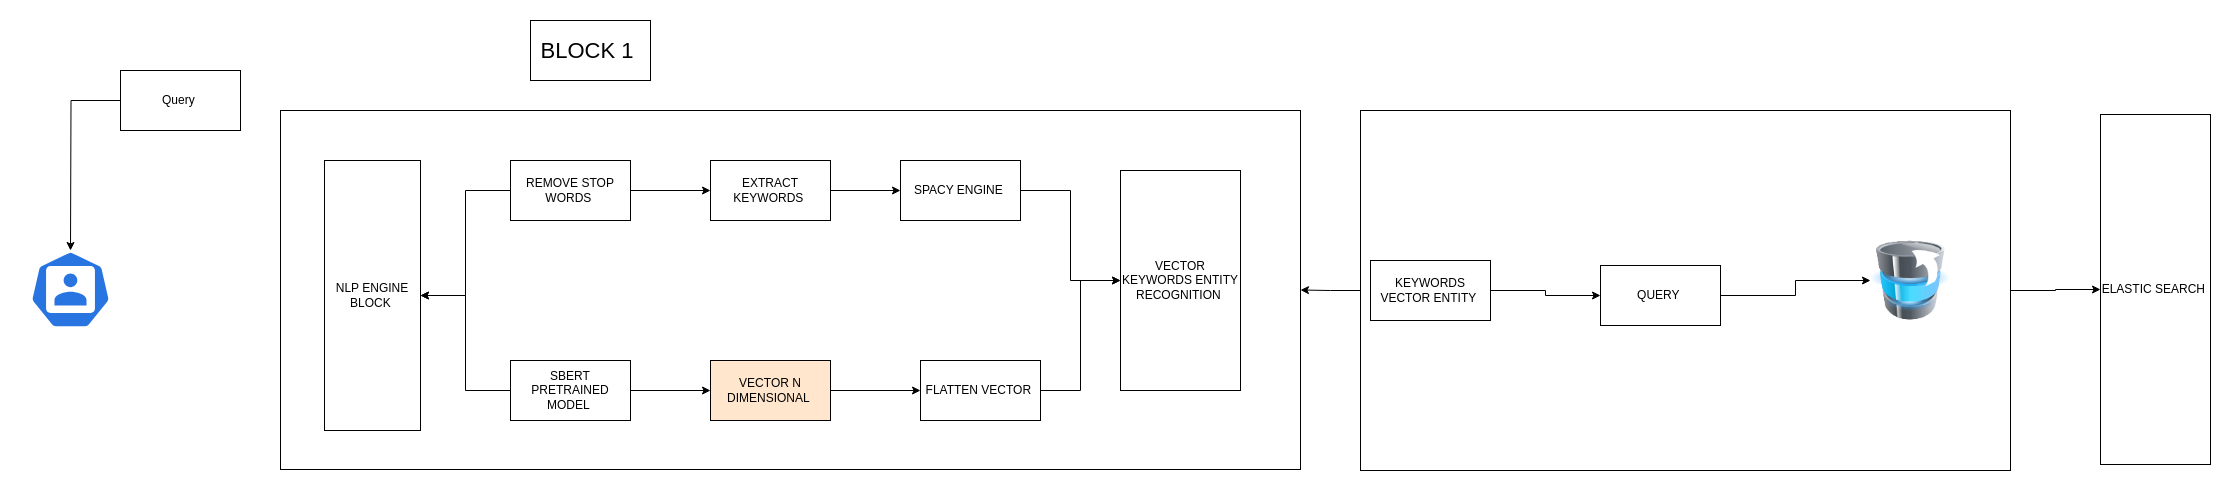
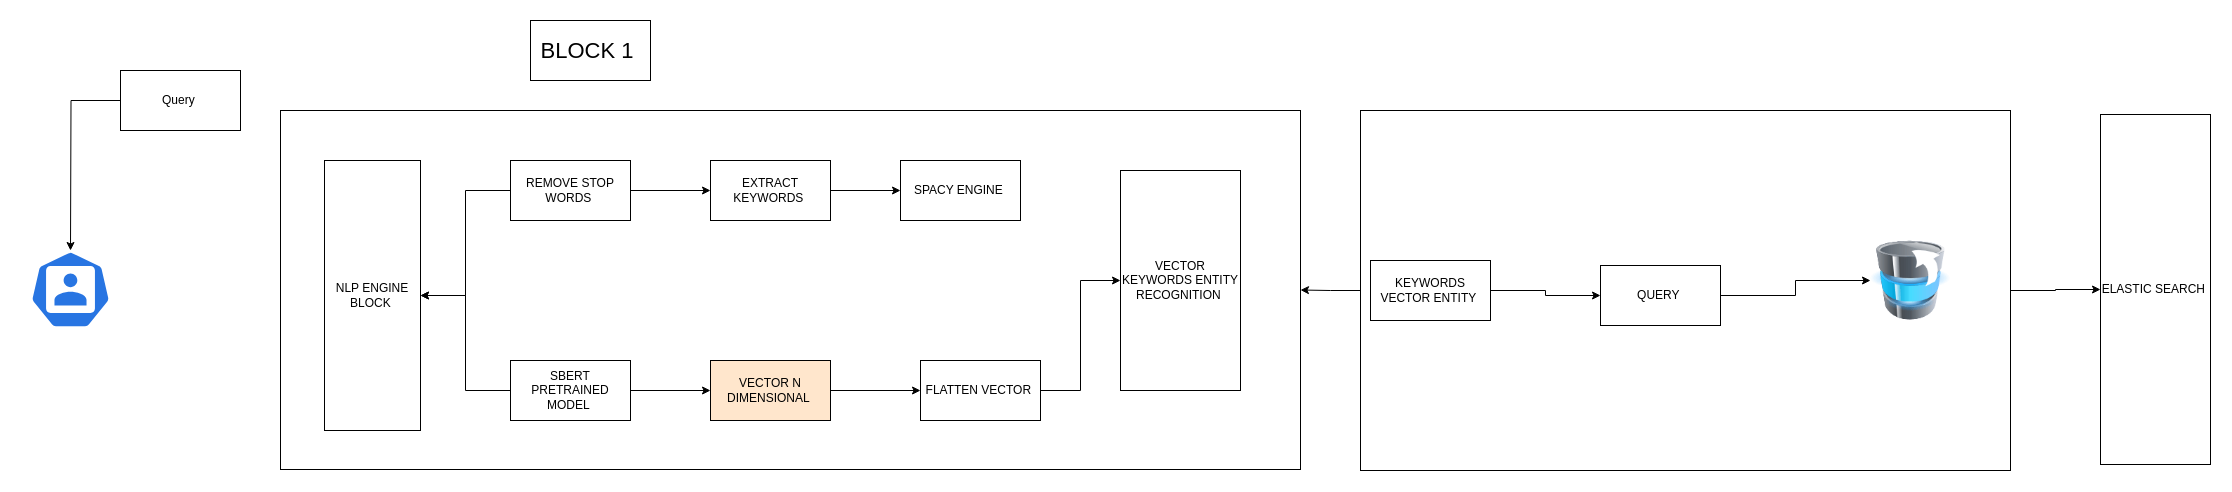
(1071, 214) -> none
